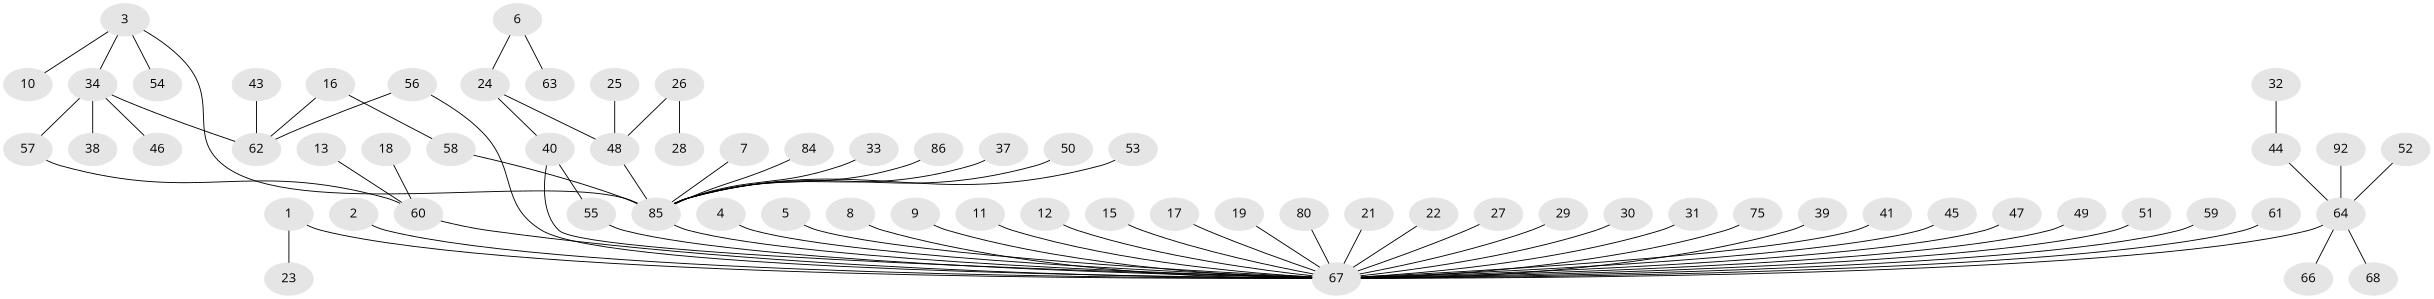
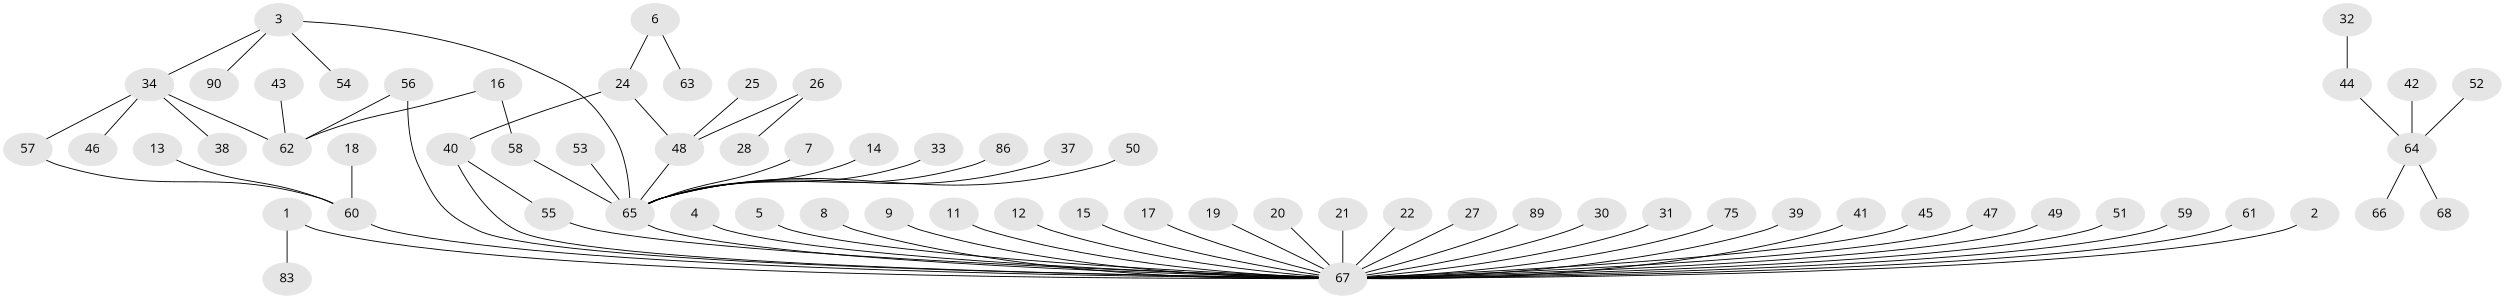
(28, 85) -> (214, 85)
(809, 149) -> (874, 149)
(2341, 149) -> (2412, 85)
(656, 214) -> (630, 214)
(1304, 214) -> (1278, 214)
(1563, 214) -> (1537, 214)
(2084, 259) -> none
(289, 279) -> (287, 279)
